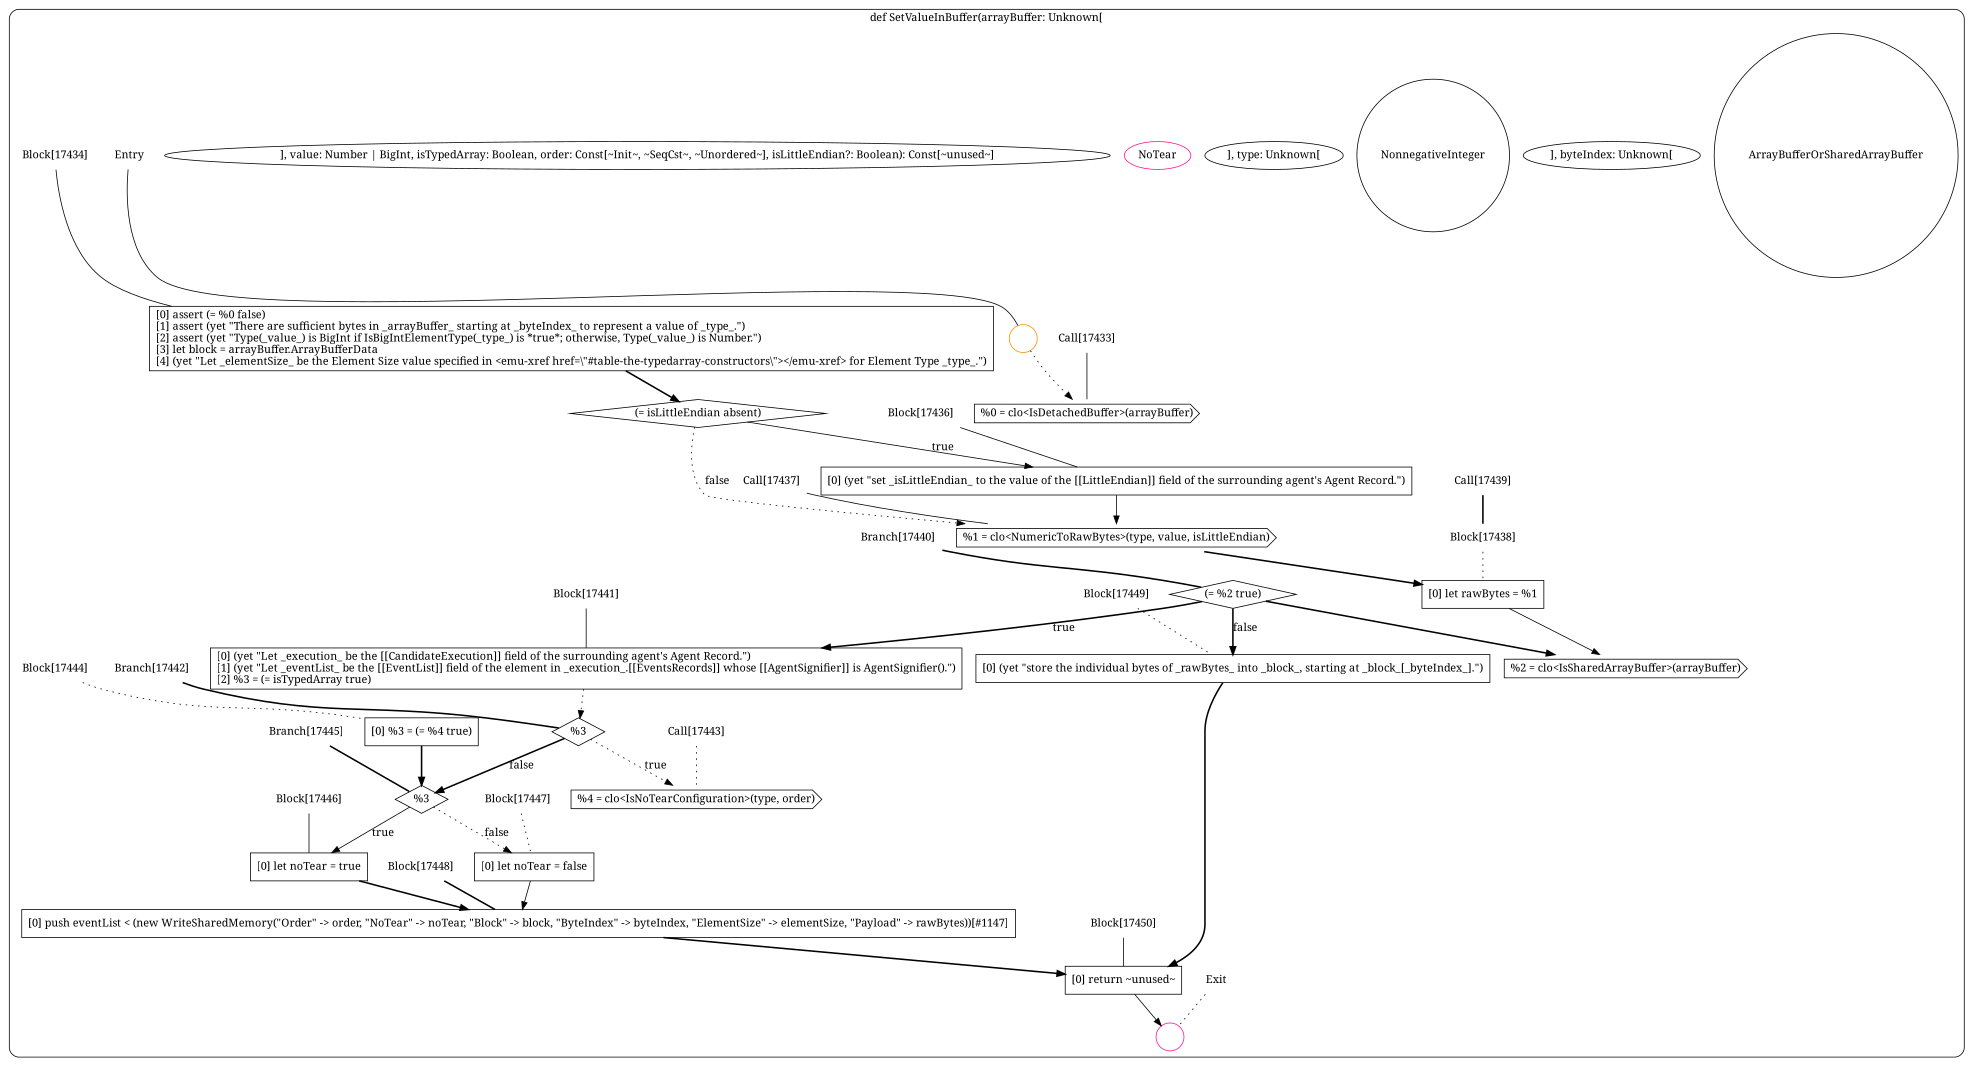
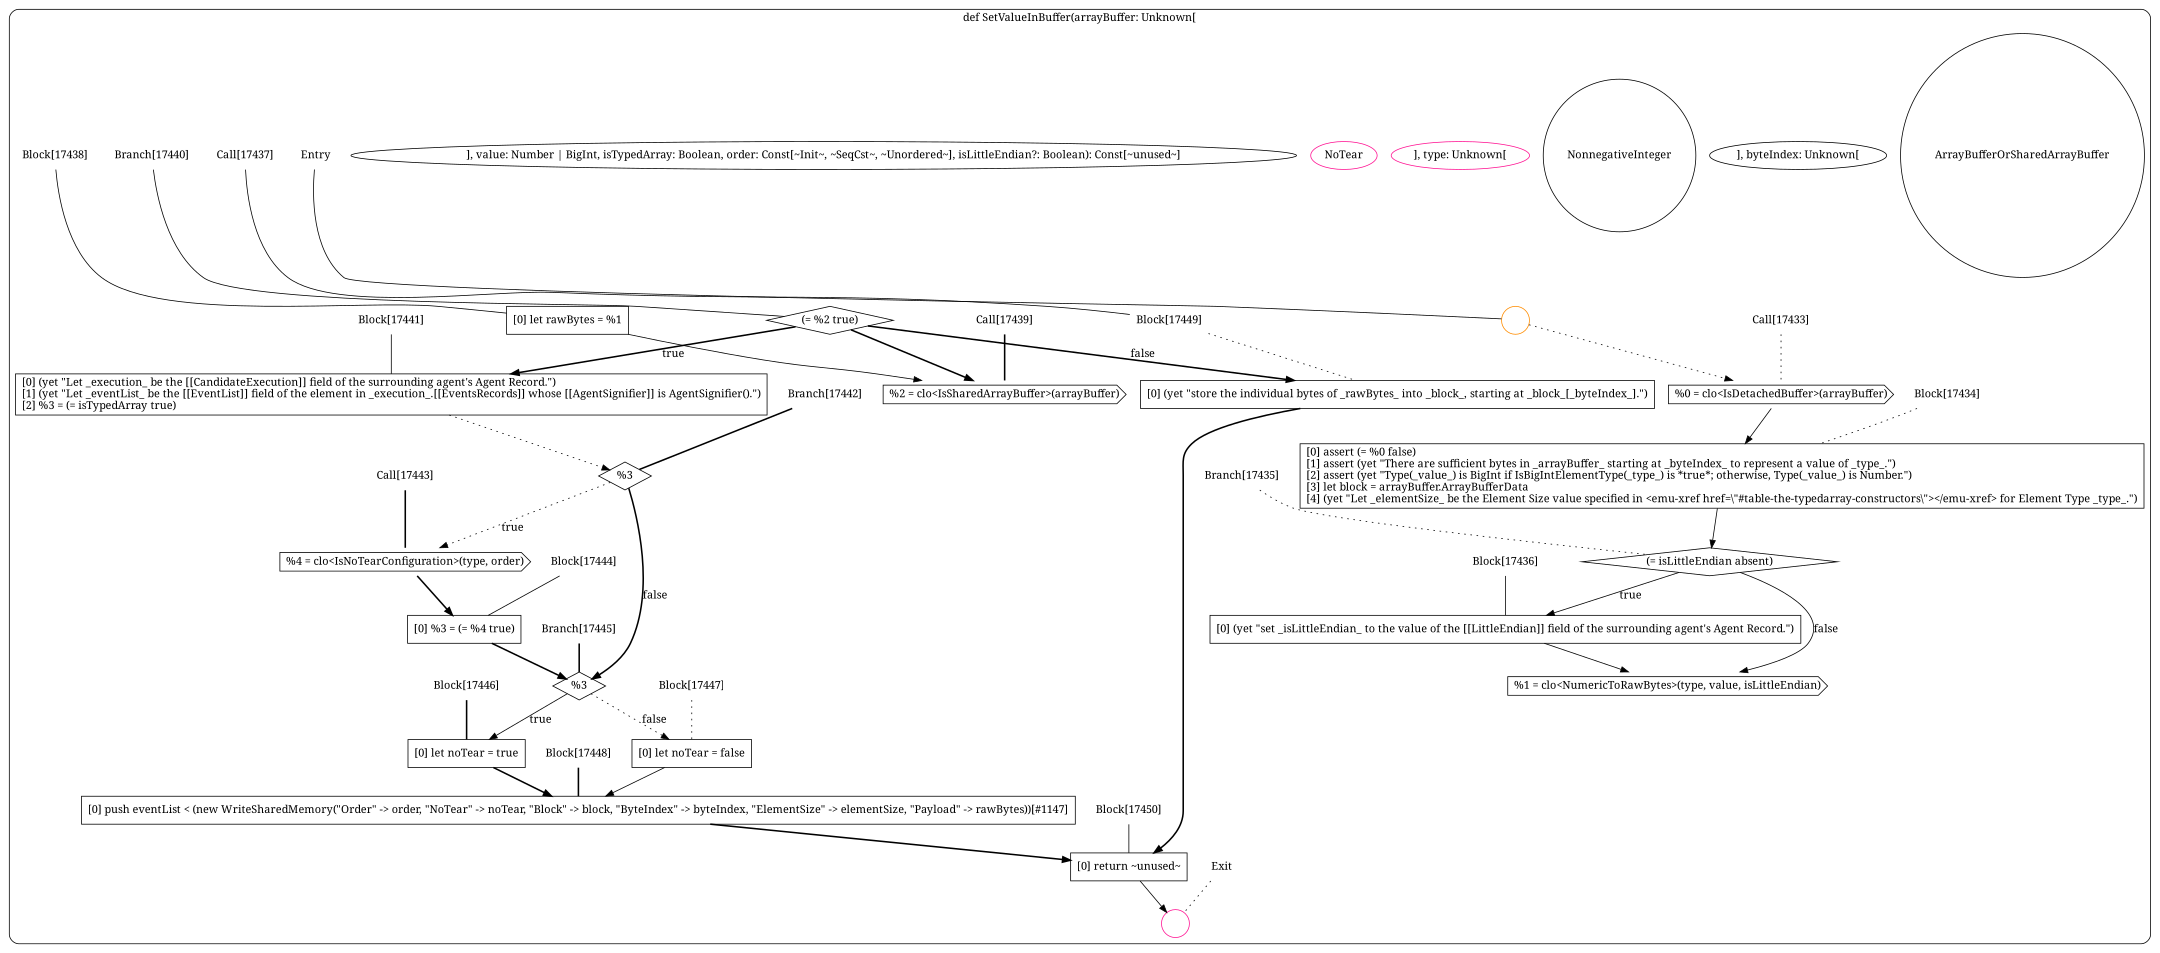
(1274, 156) -> (1460, 156)
(87, 262) -> (1869, 427)
(1087, 376) -> (1781, 357)
(649, 384) -> (1715, 524)
none -> (1761, 423)
none -> (1242, 476)
(795, 507) -> (1813, 622)
(1483, 509) -> (1005, 357)
(897, 511) -> (479, 295)
(1483, 566) -> (242, 306)
(1309, 567) -> none
(1072, 569) -> (450, 302)
none -> (432, 593)
(223, 707) -> (524, 596)
(696, 766) -> (405, 519)
(309, 833) -> (467, 720)
